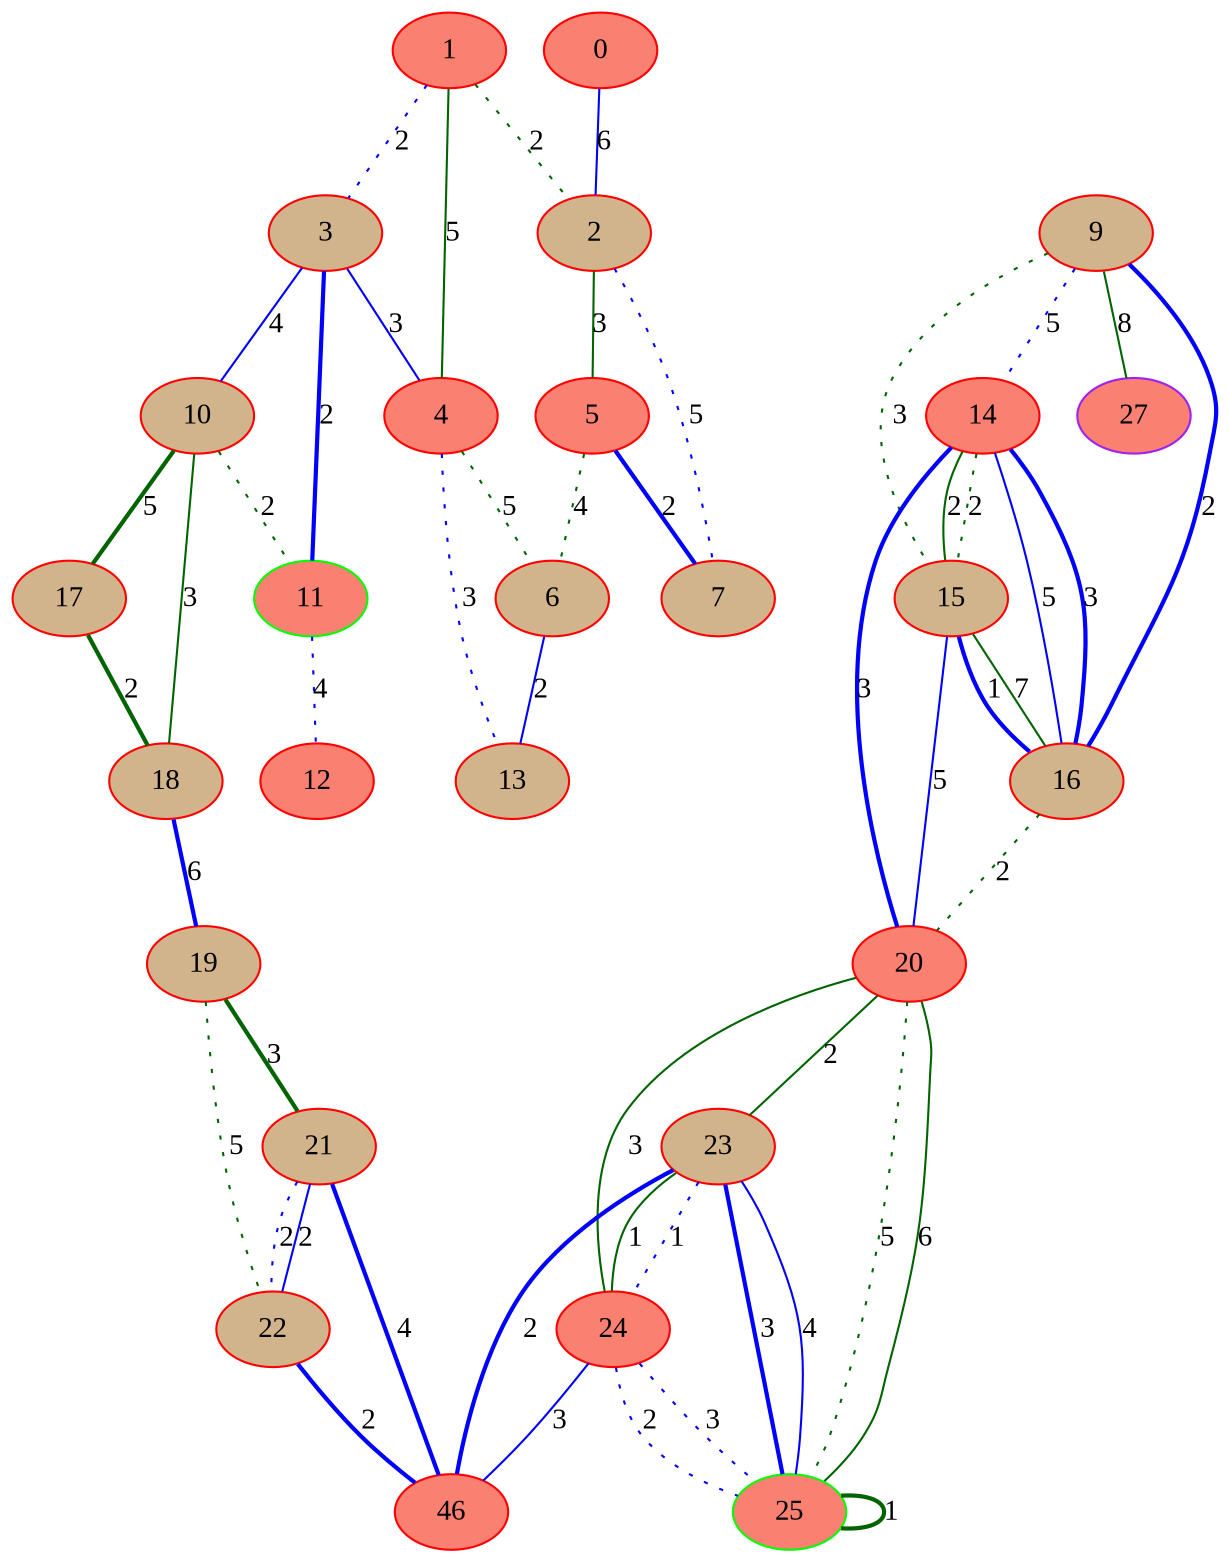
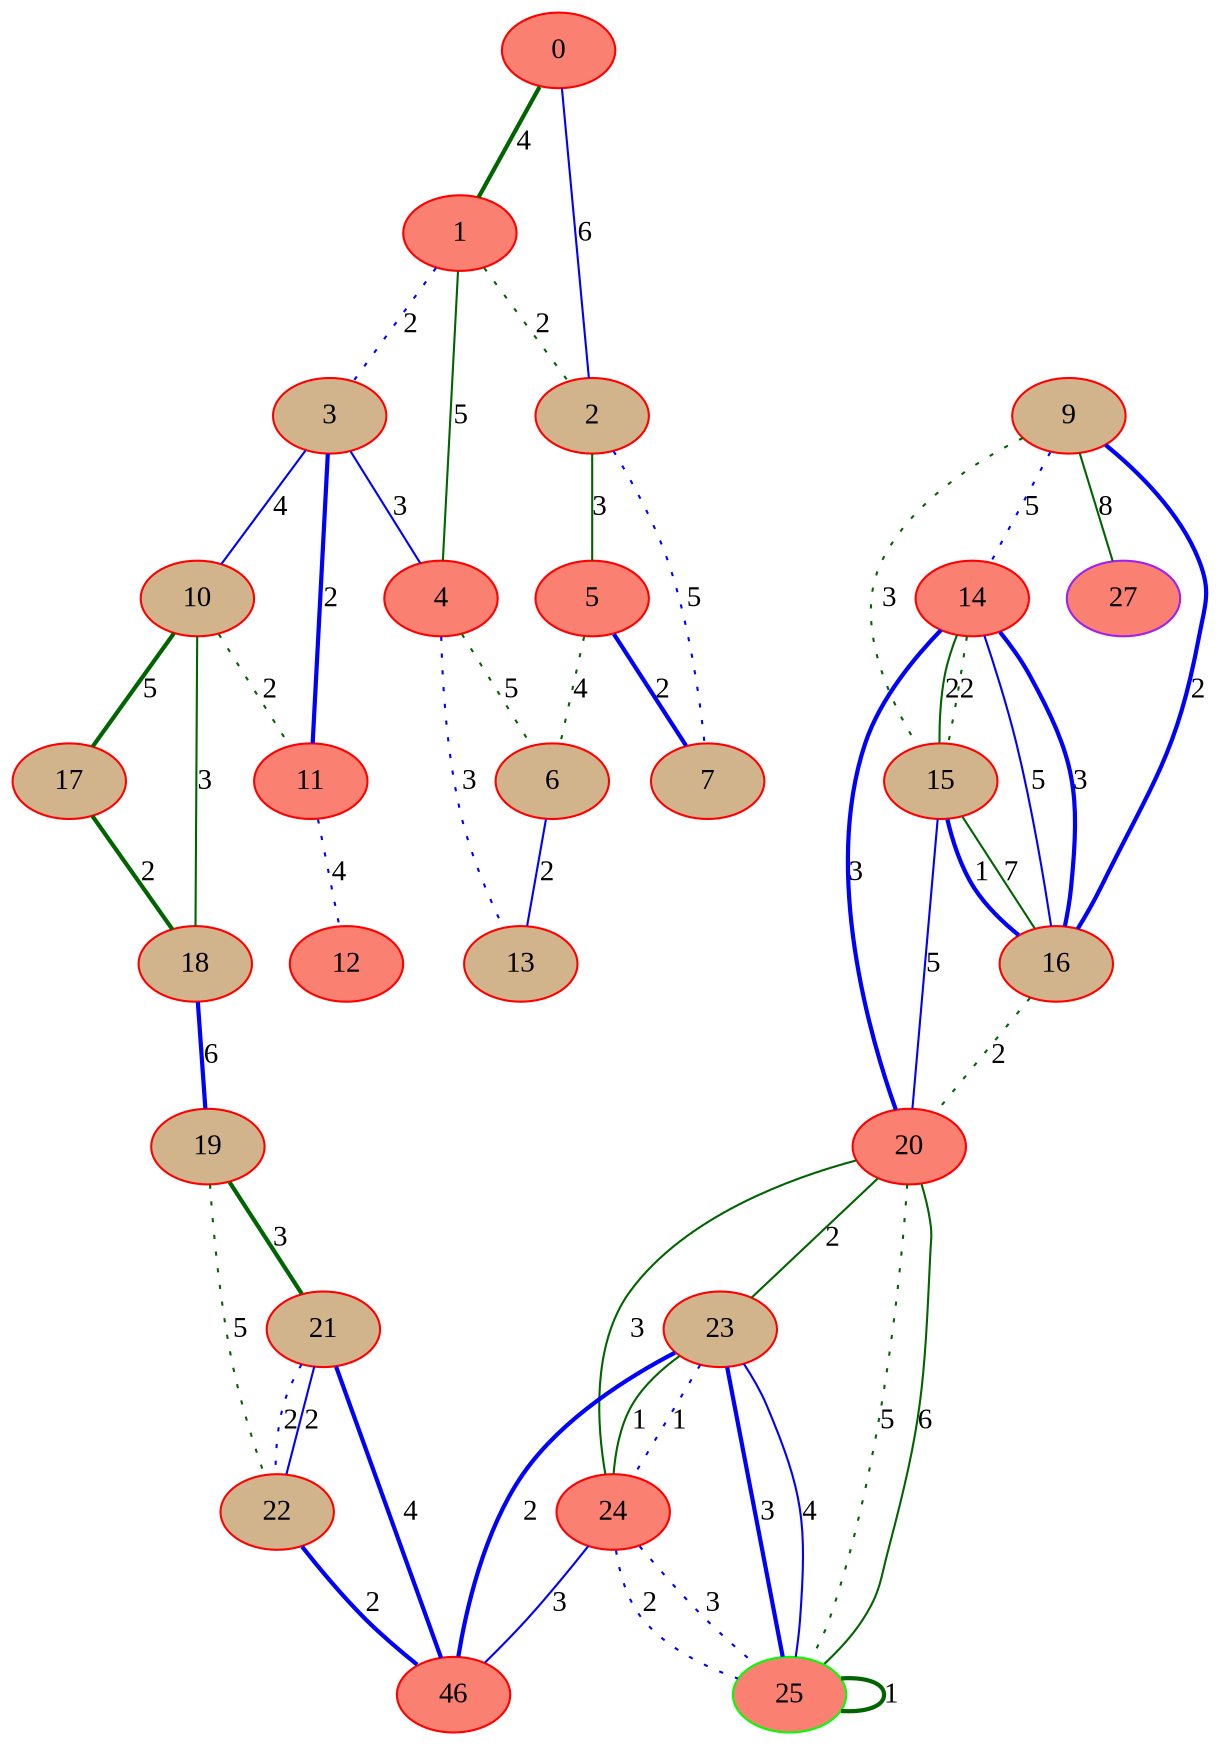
none -> (509, 142)
(311, 598) -> (311, 781)
